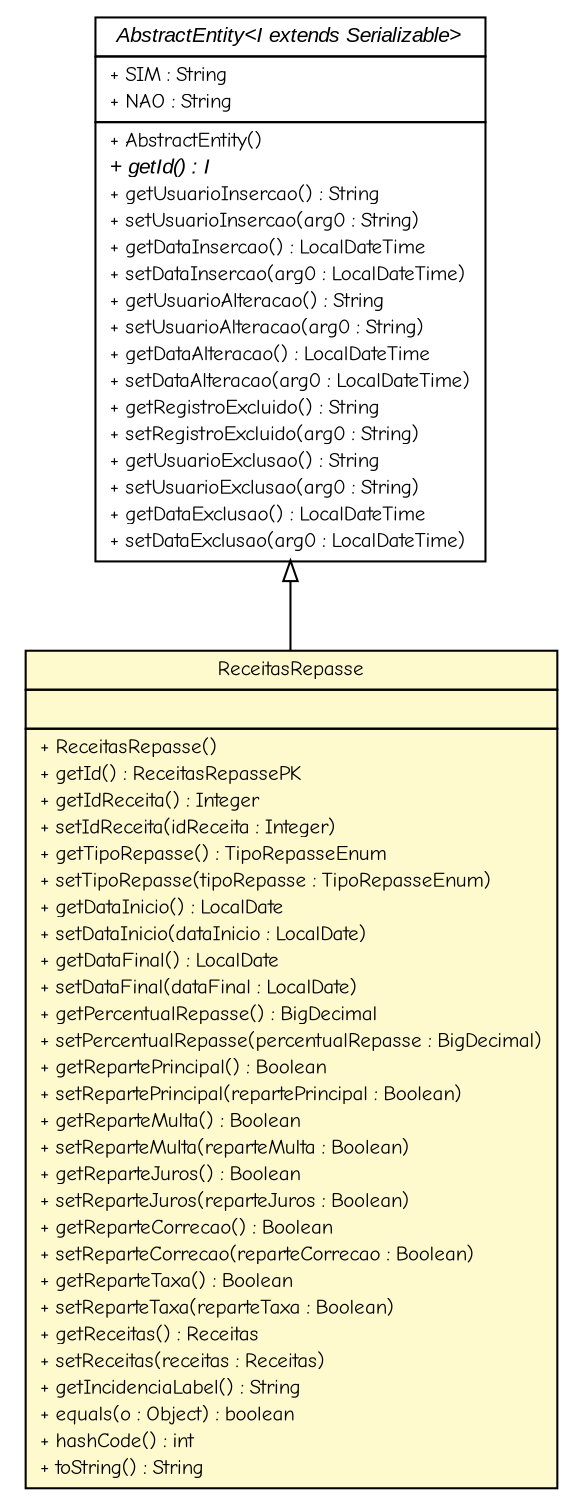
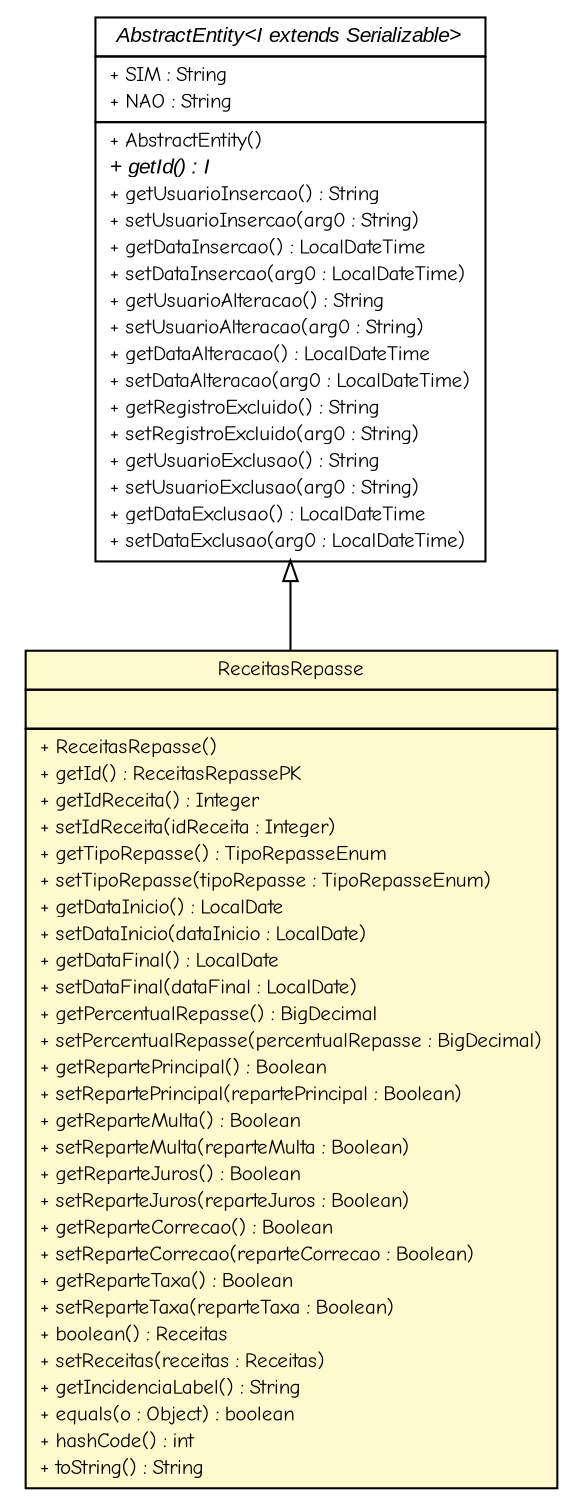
(150, 1334) -> (134, 1334)
